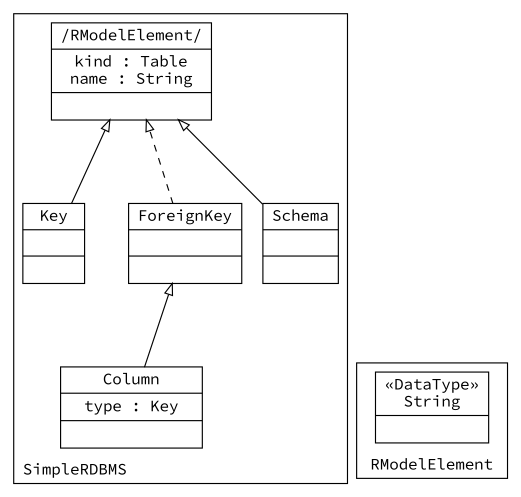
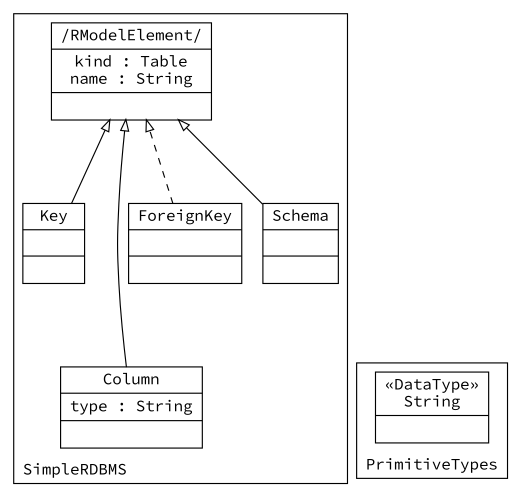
(157, 331) -> (118, 249)
(131, 406) -> (131, 406)
(432, 465) -> (432, 465)
